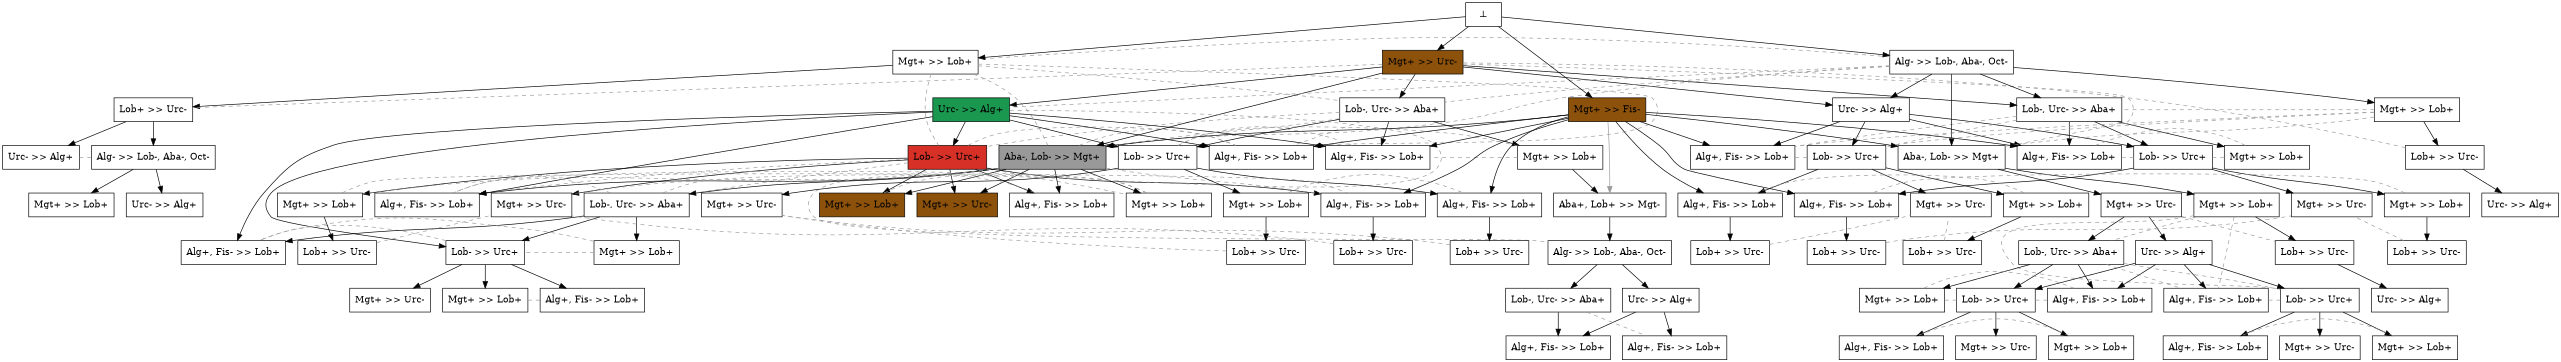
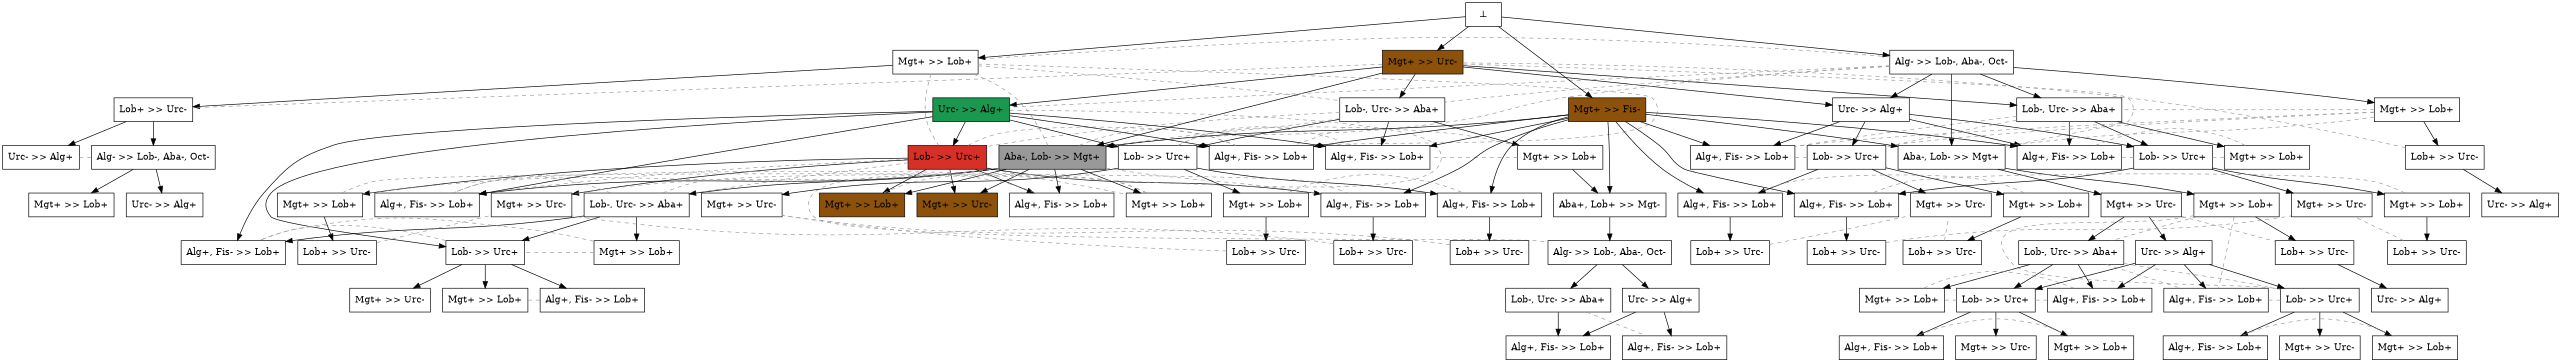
(1609, 154) -> (1609, 154)
